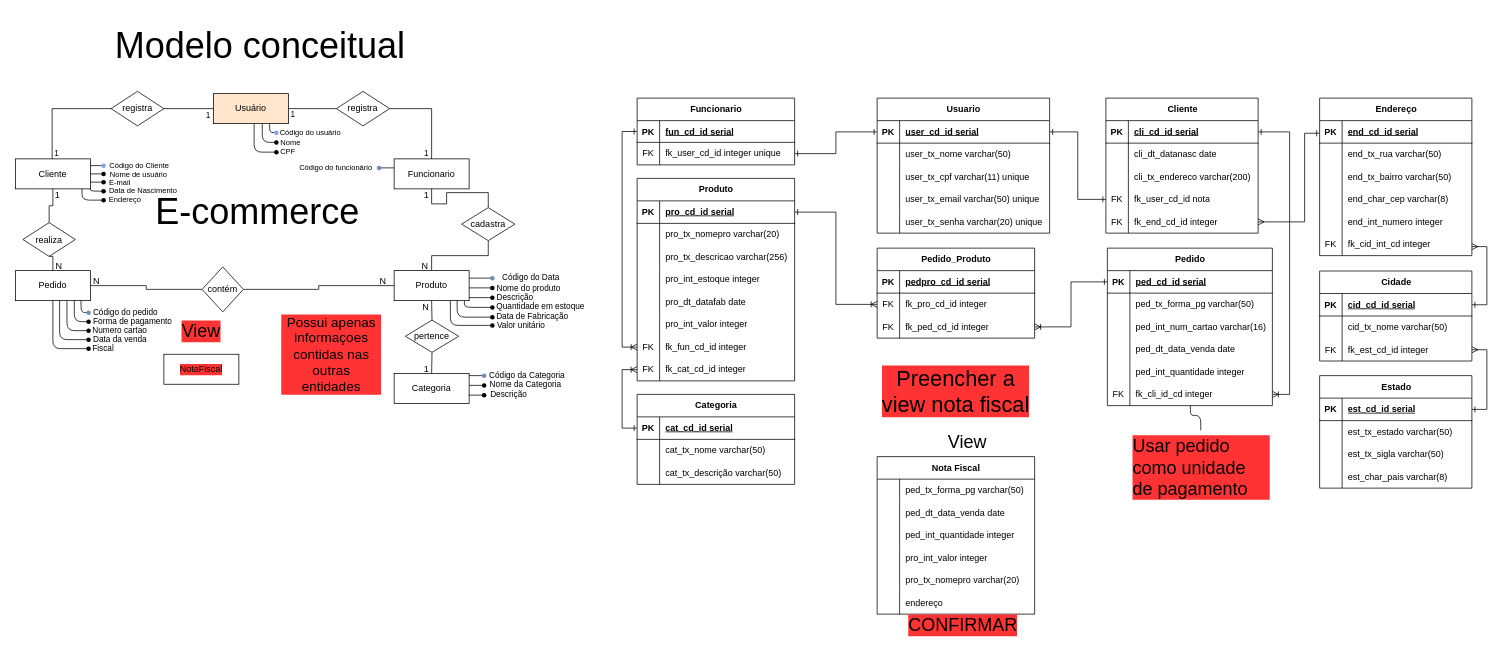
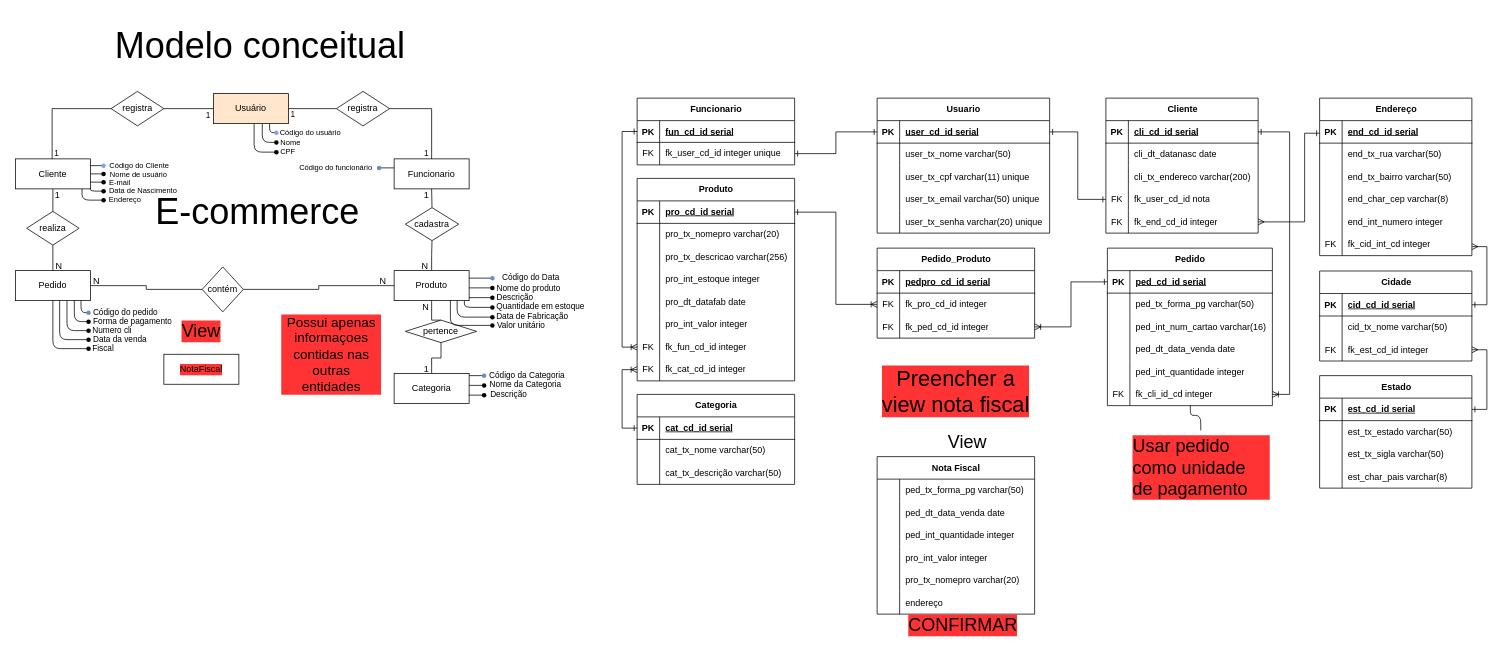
(488, 224) -> (432, 224)
(49, 239) -> (53, 228)
(121, 330) -> (113, 330)
(432, 336) -> (441, 331)
